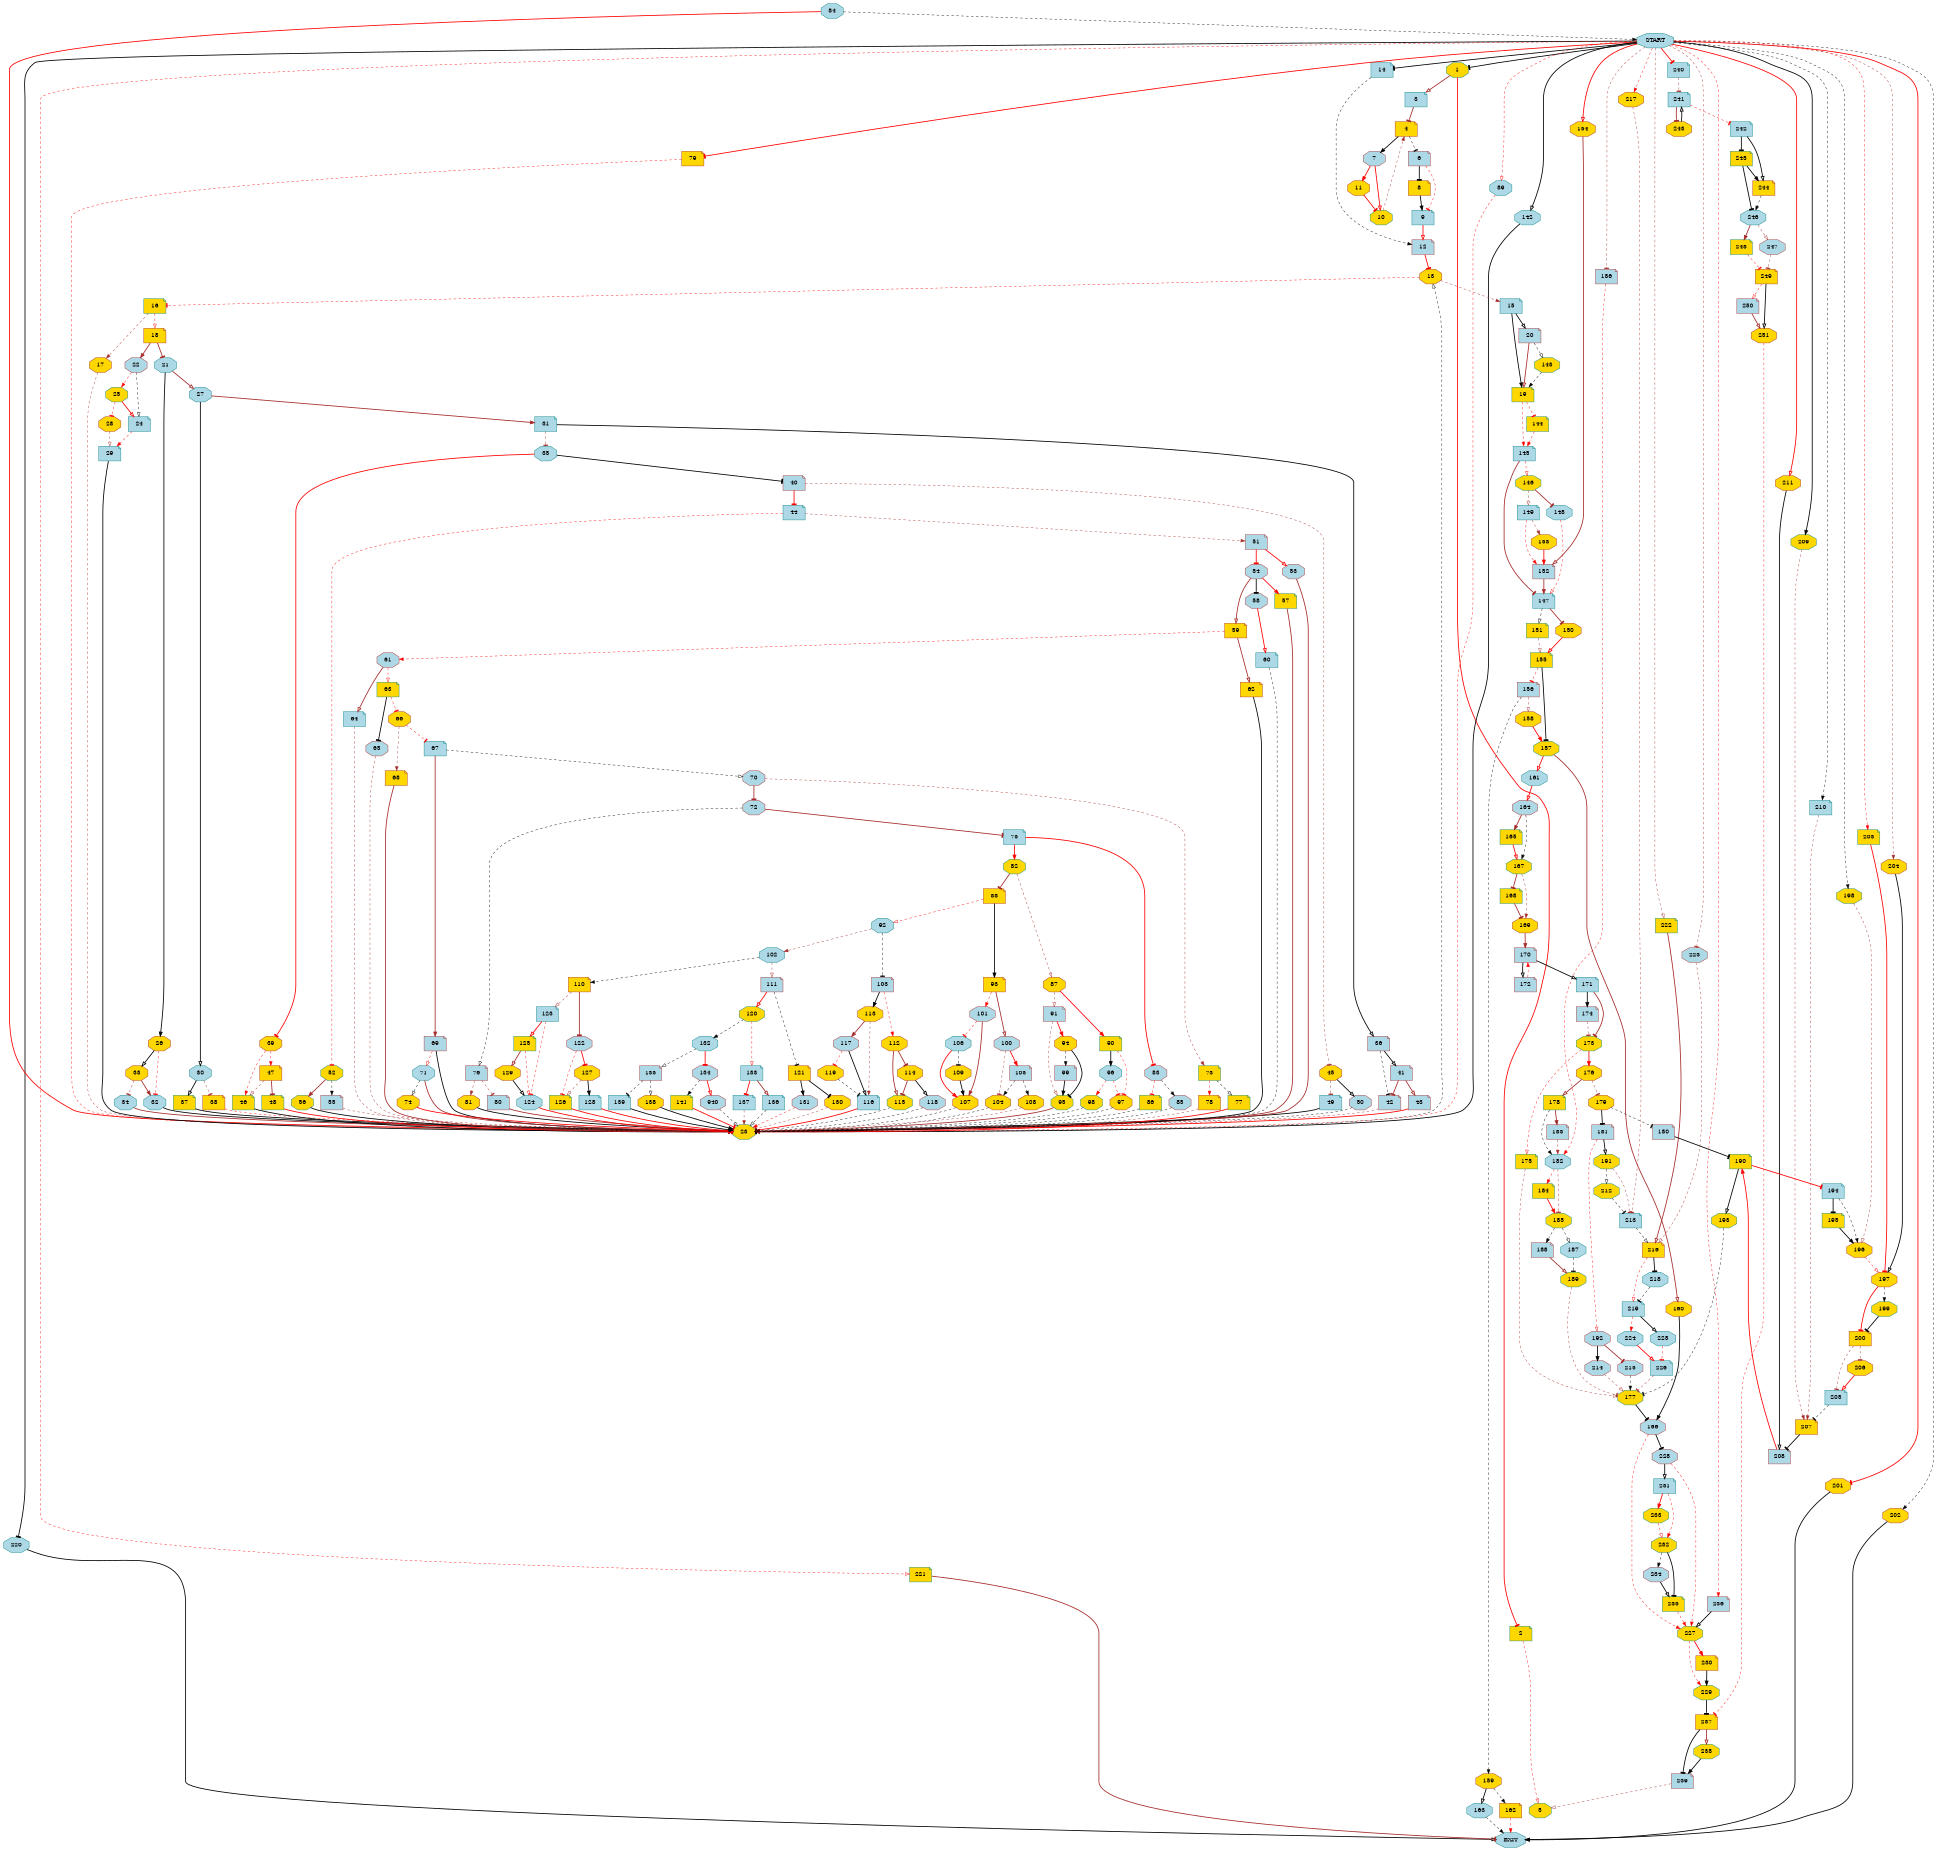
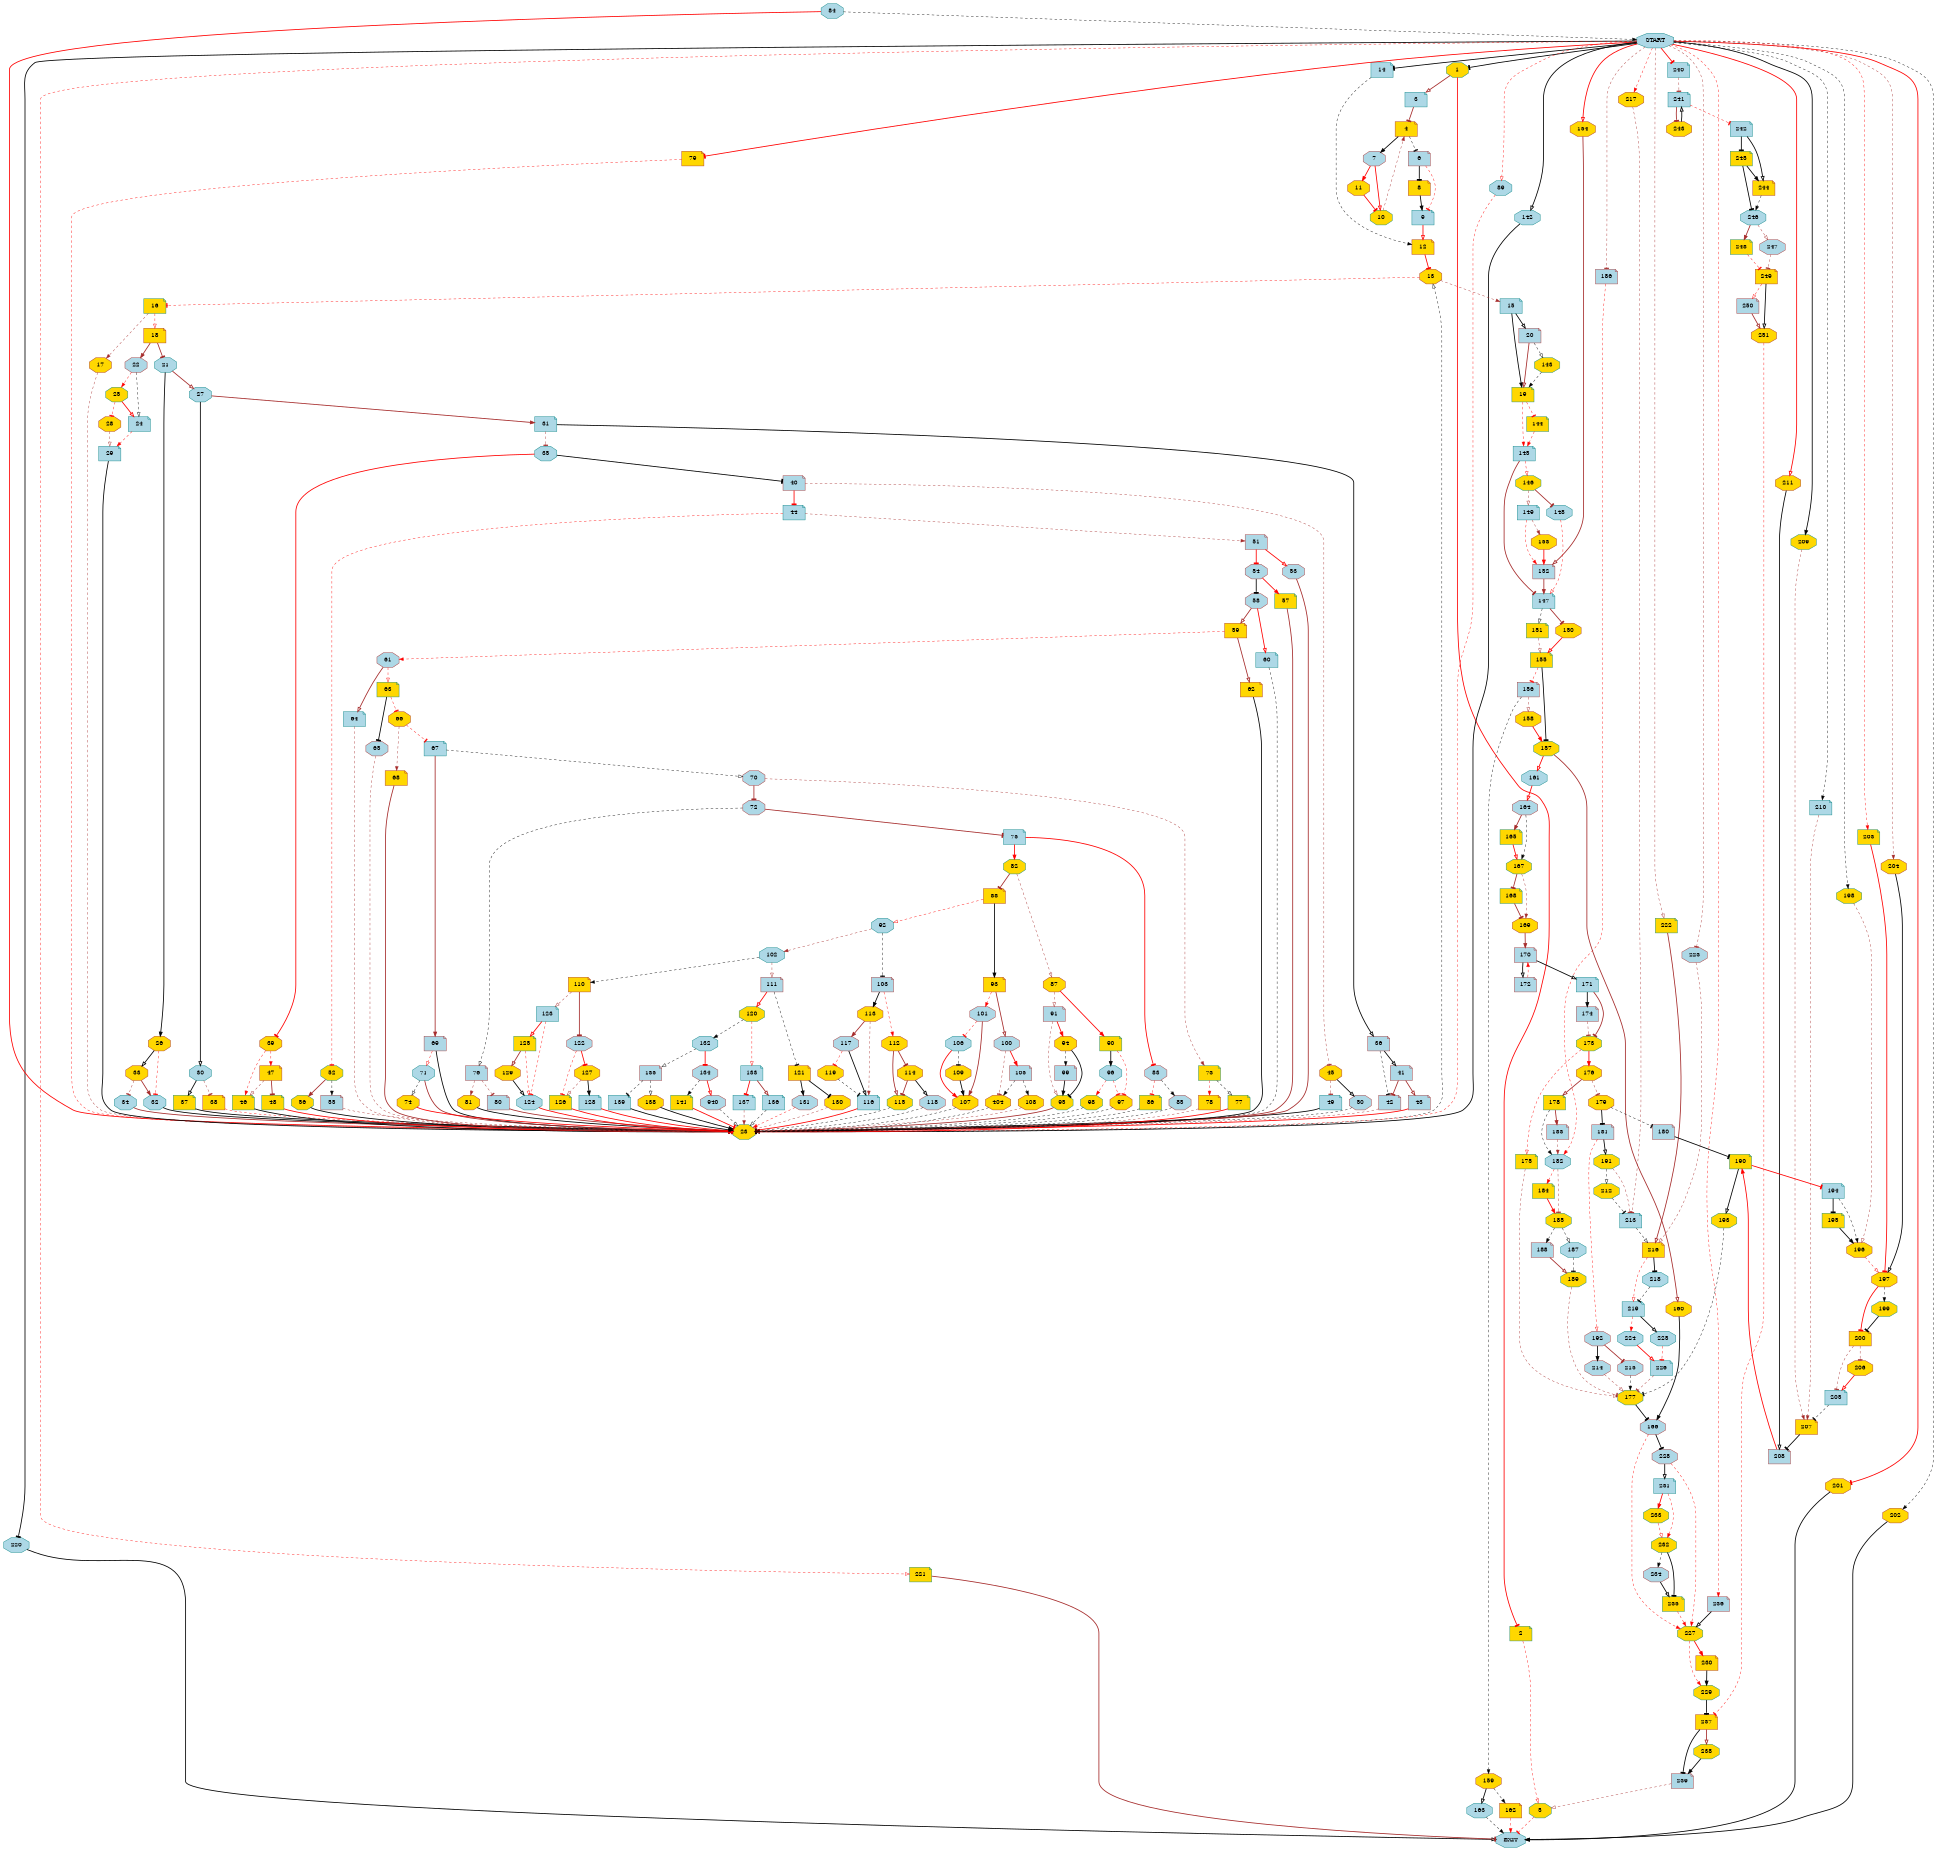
(1423, 247) -> (1423, 247)
(1240, 597) -> (1247, 614)
(998, 1103) -> (998, 1103)
none -> (1526, 1824)
